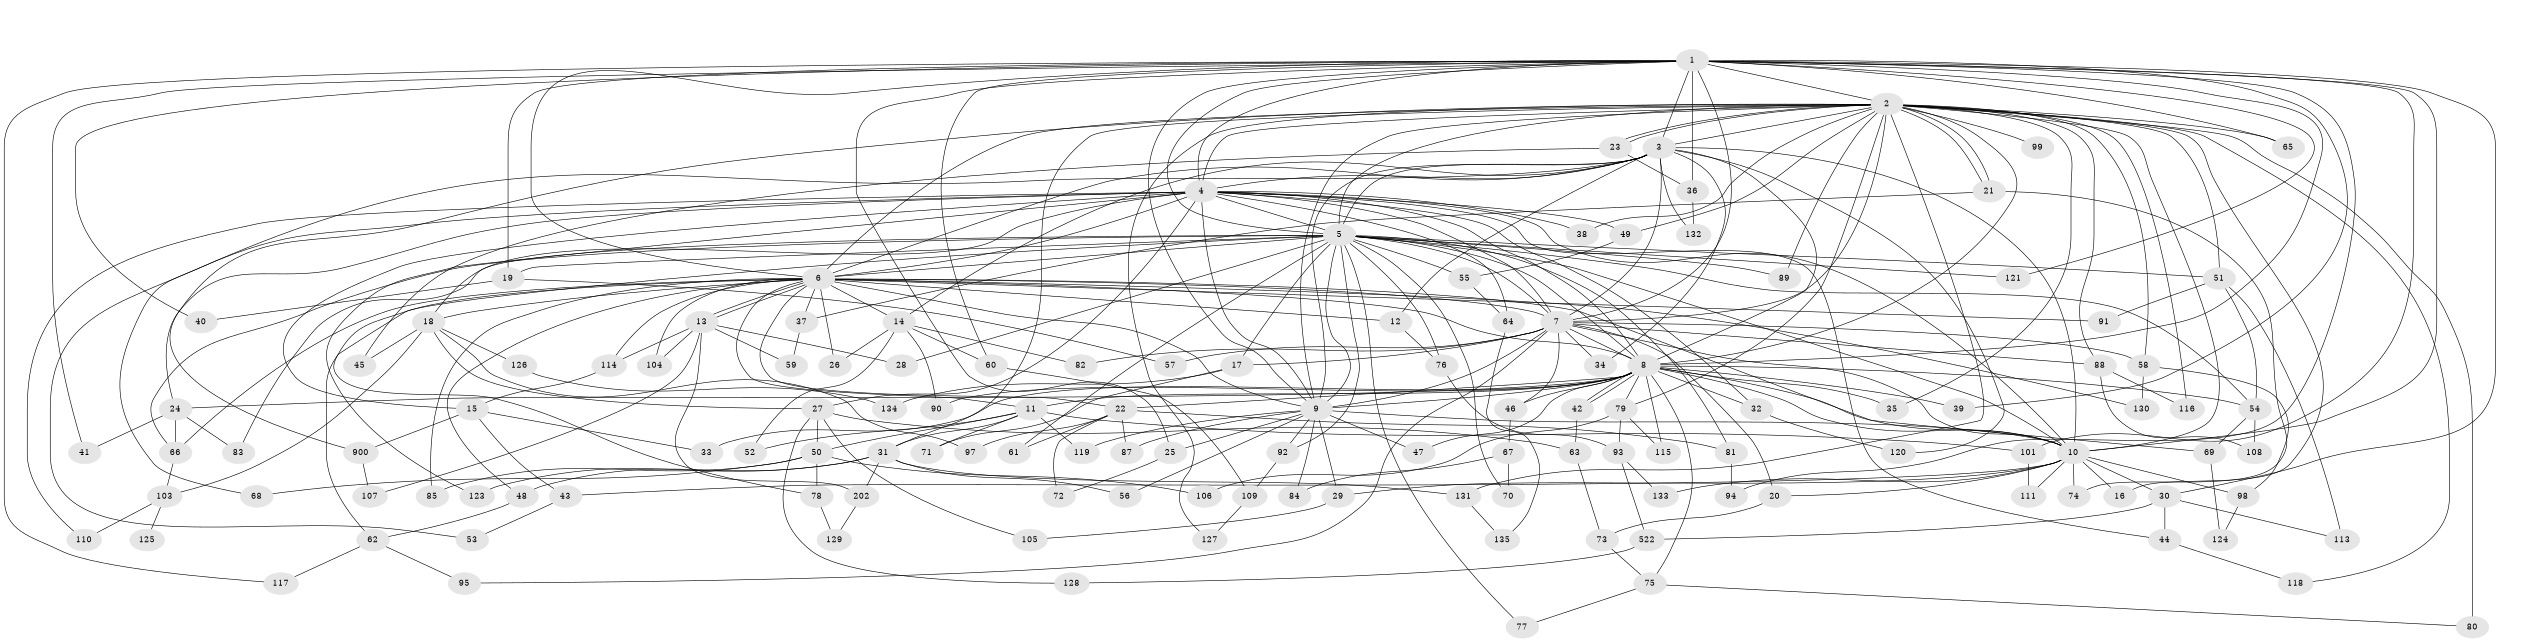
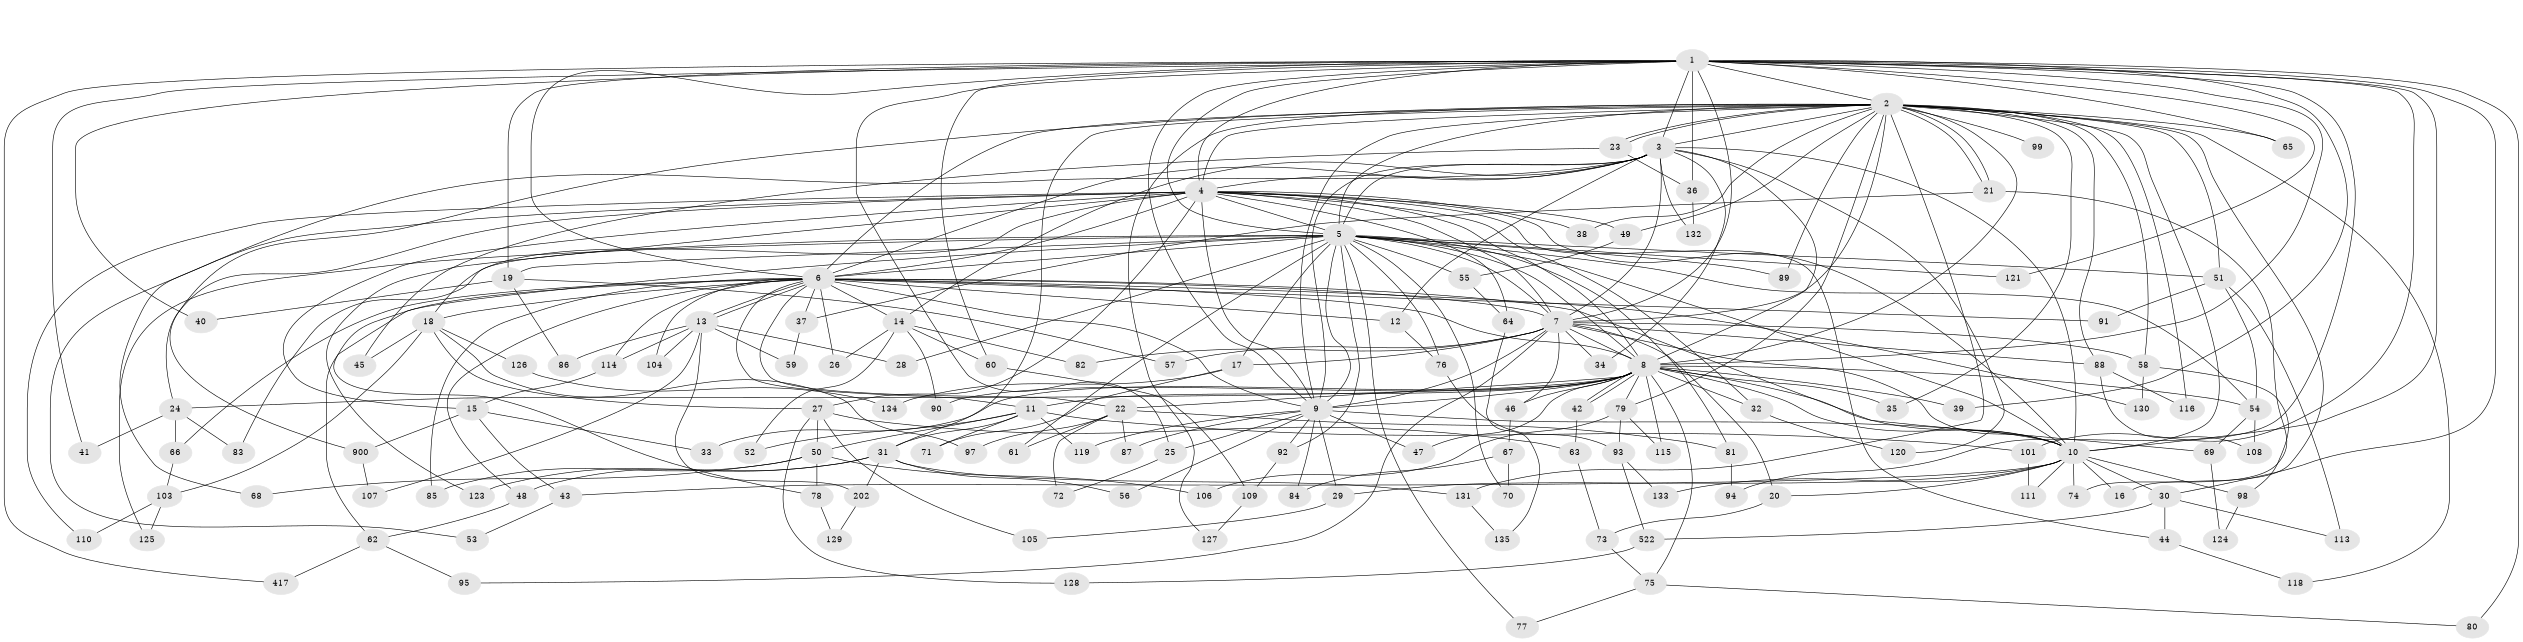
(2342, 203) -> (2369, 78)
(696, 249) -> (448, 261)
none -> (564, 366)
(281, 584) -> (281, 584)
